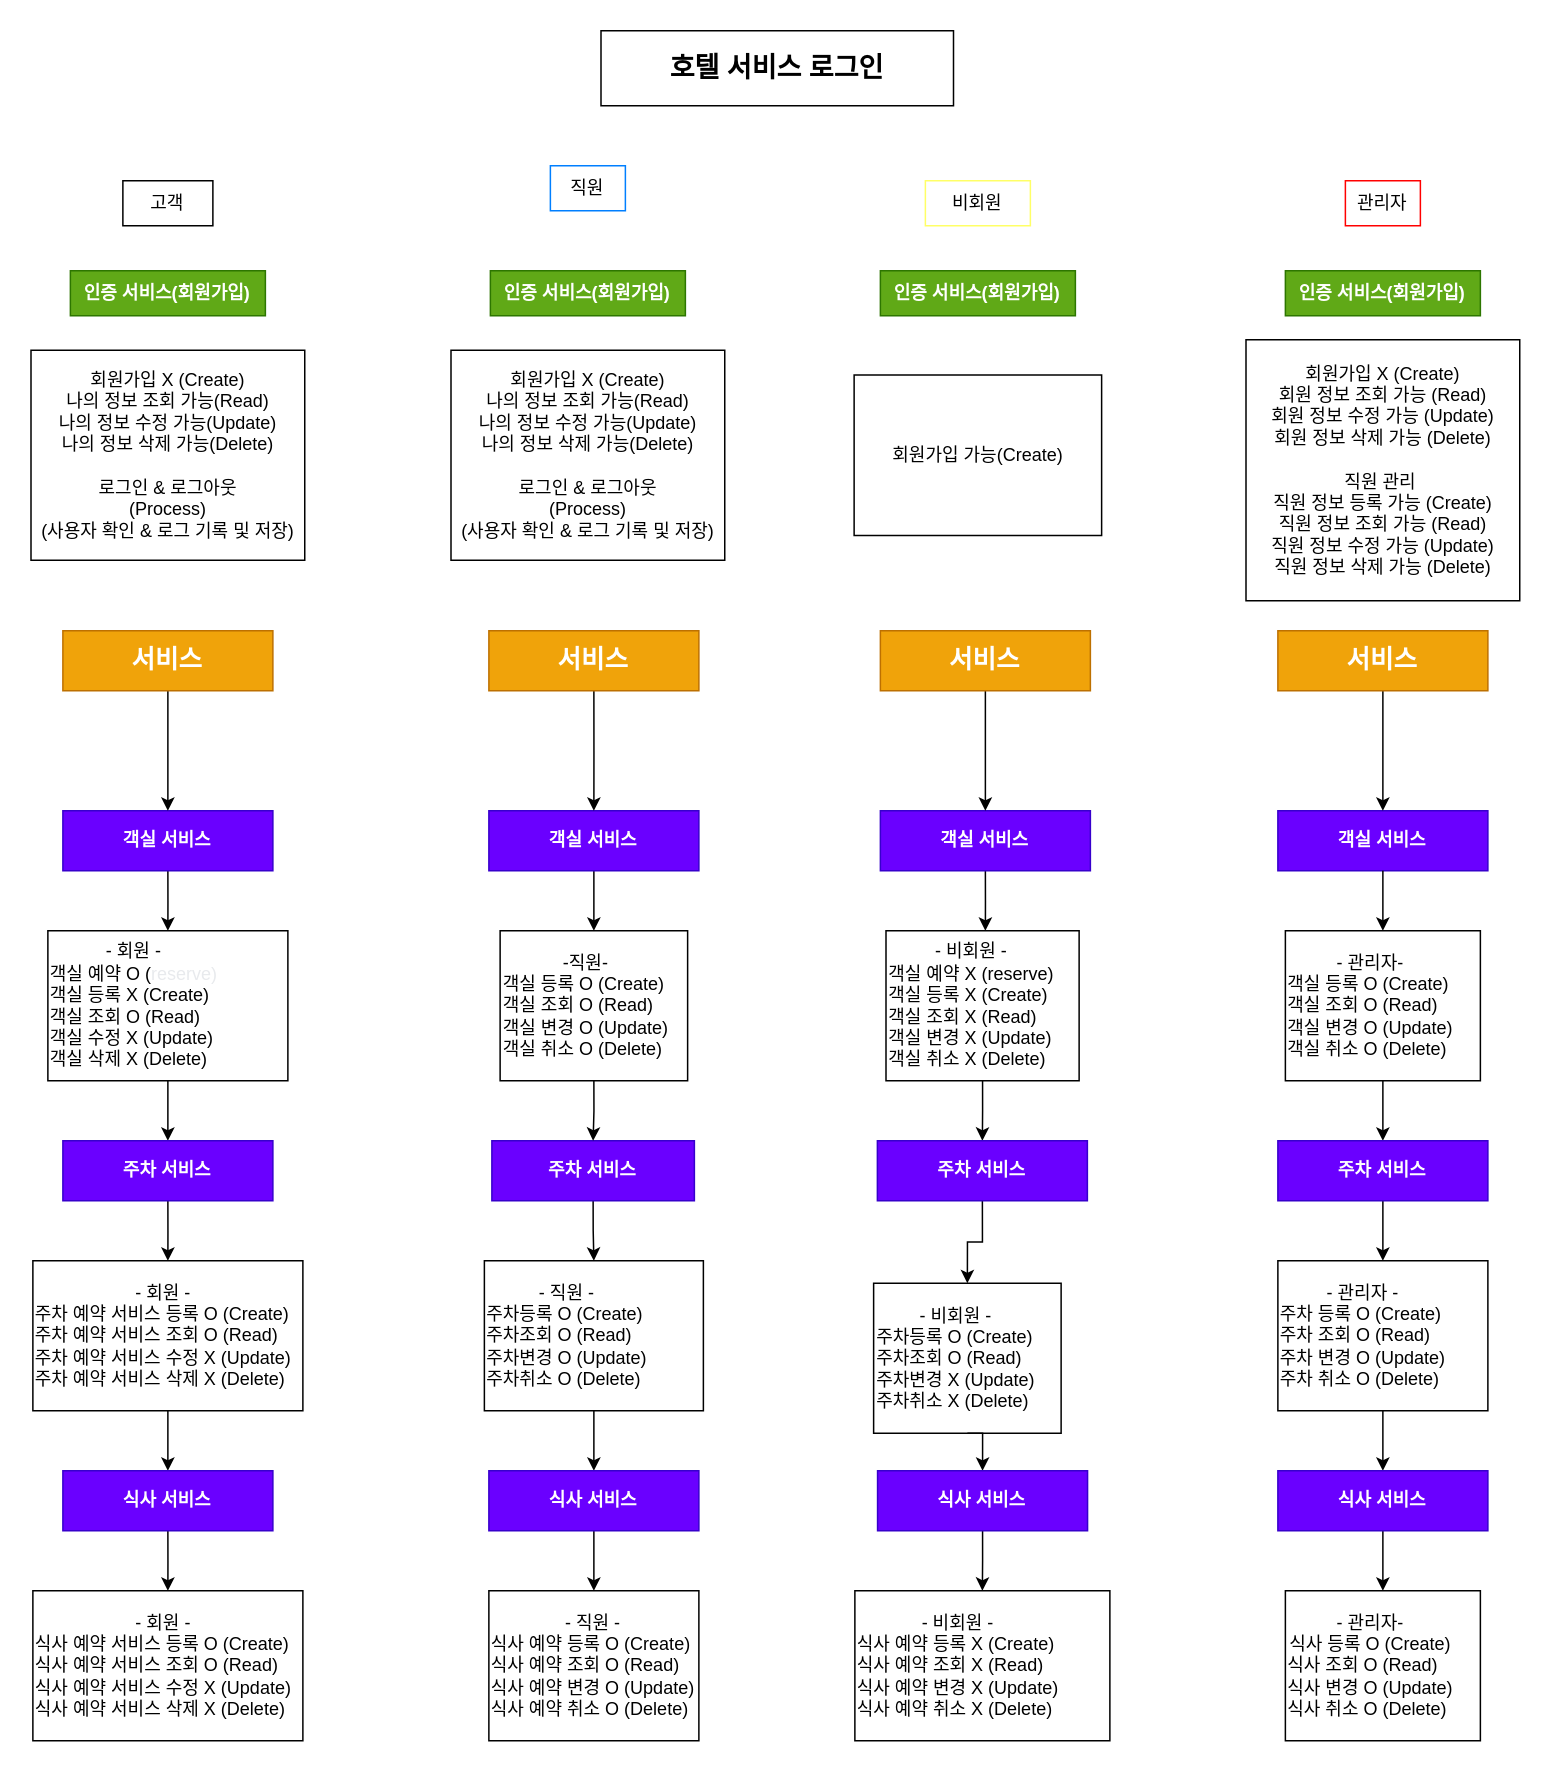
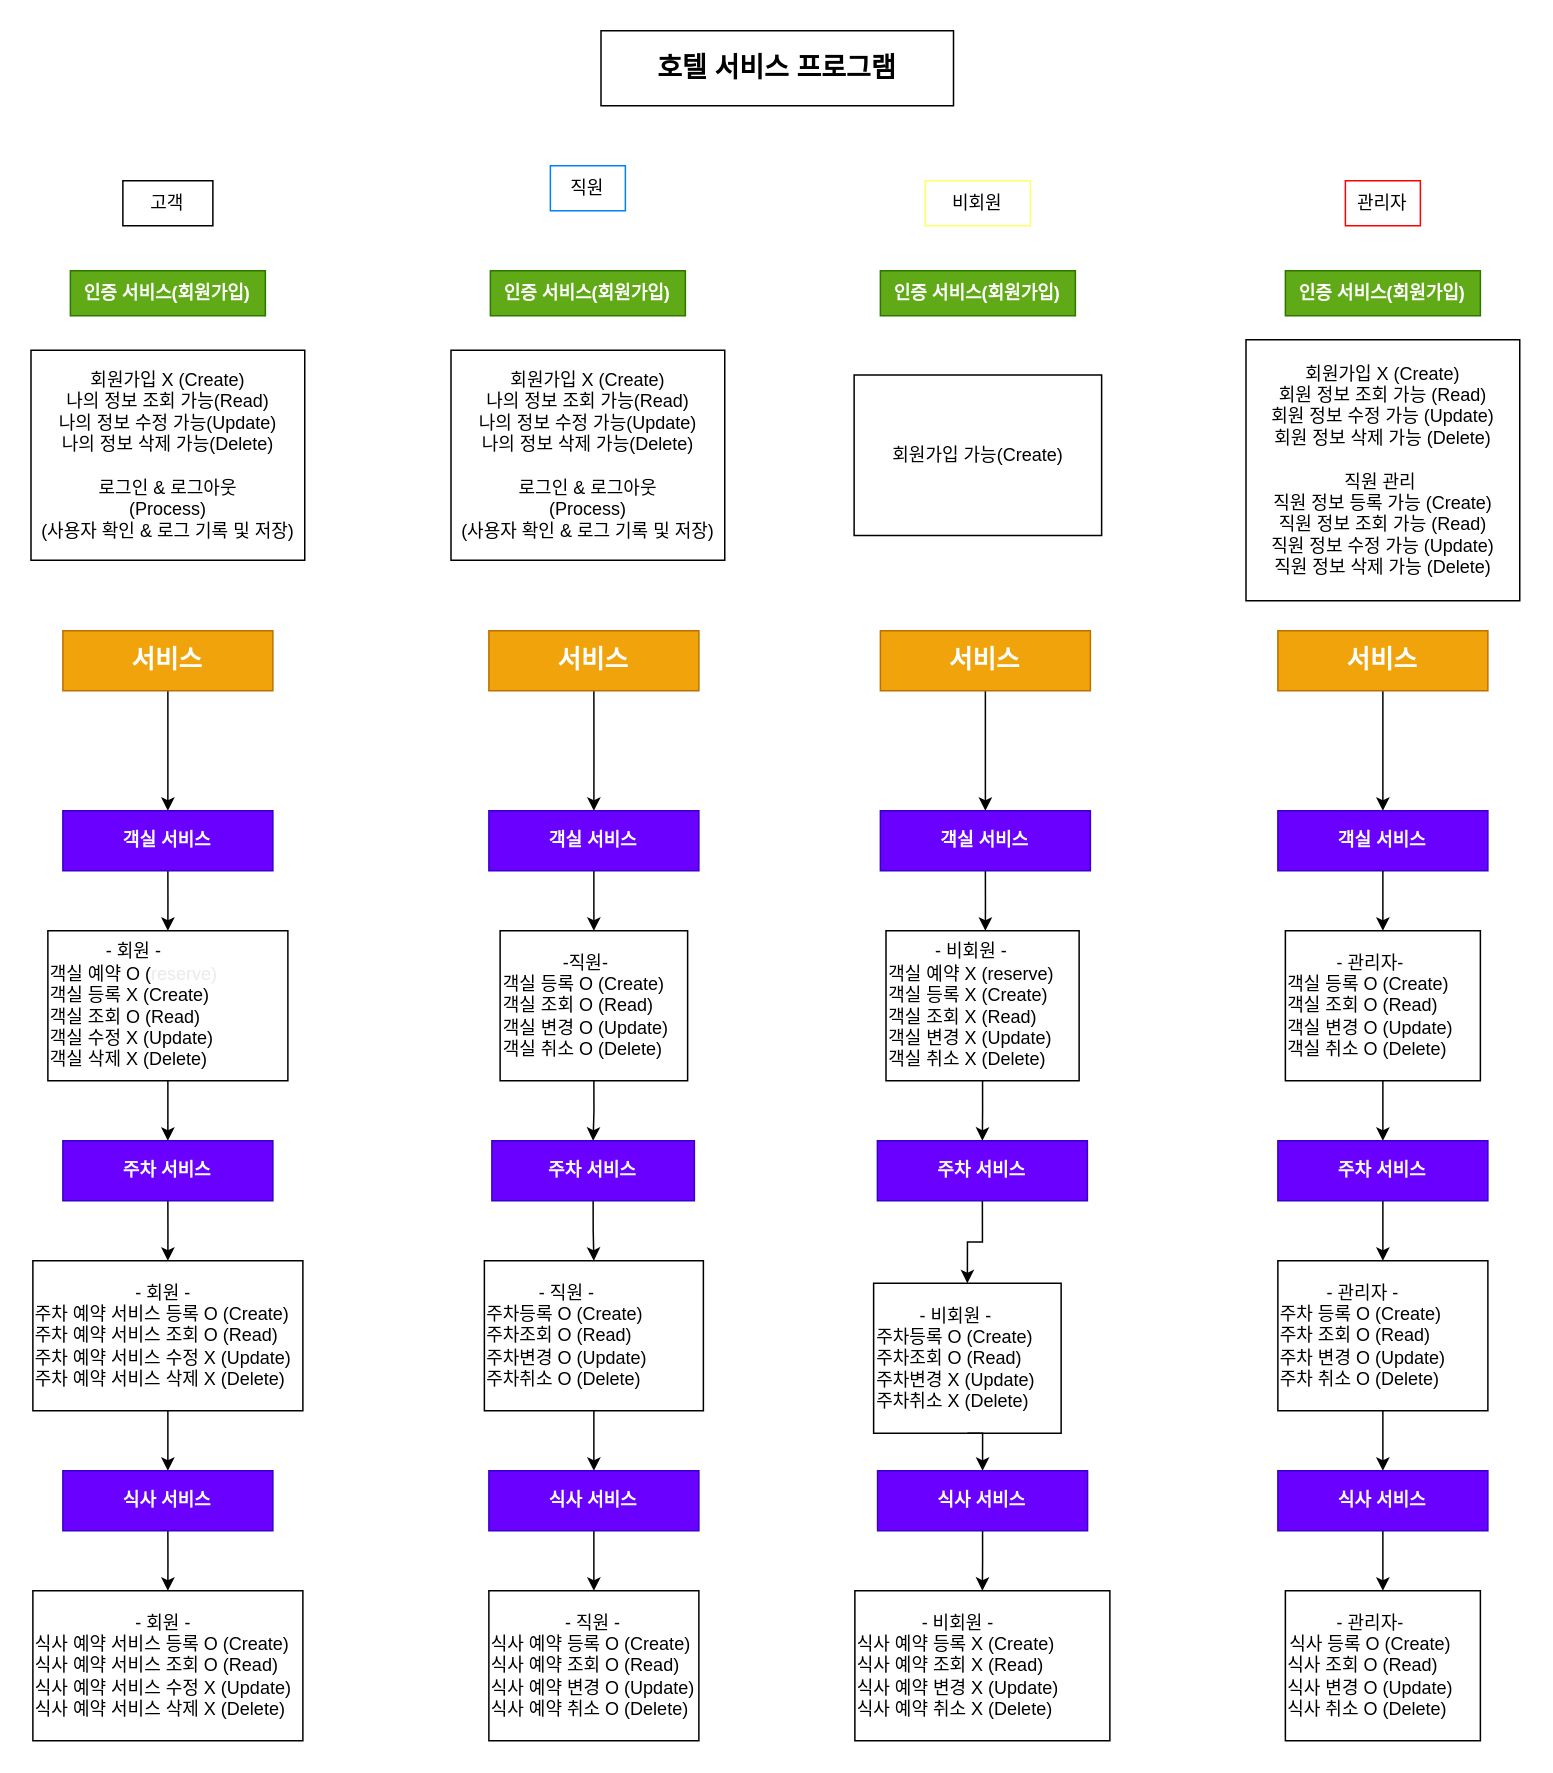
(777, 68) -> (777, 68)
